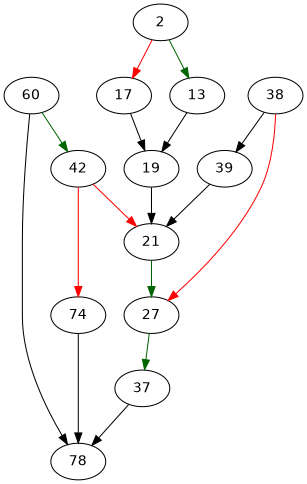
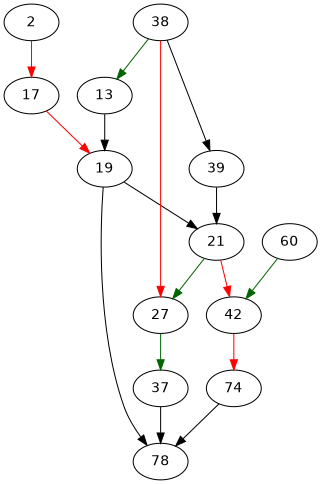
(177, 54) -> (136, 55)
(136, 127) -> (64, 129)
(111, 202) -> (224, 273)
(22, 279) -> (105, 315)
